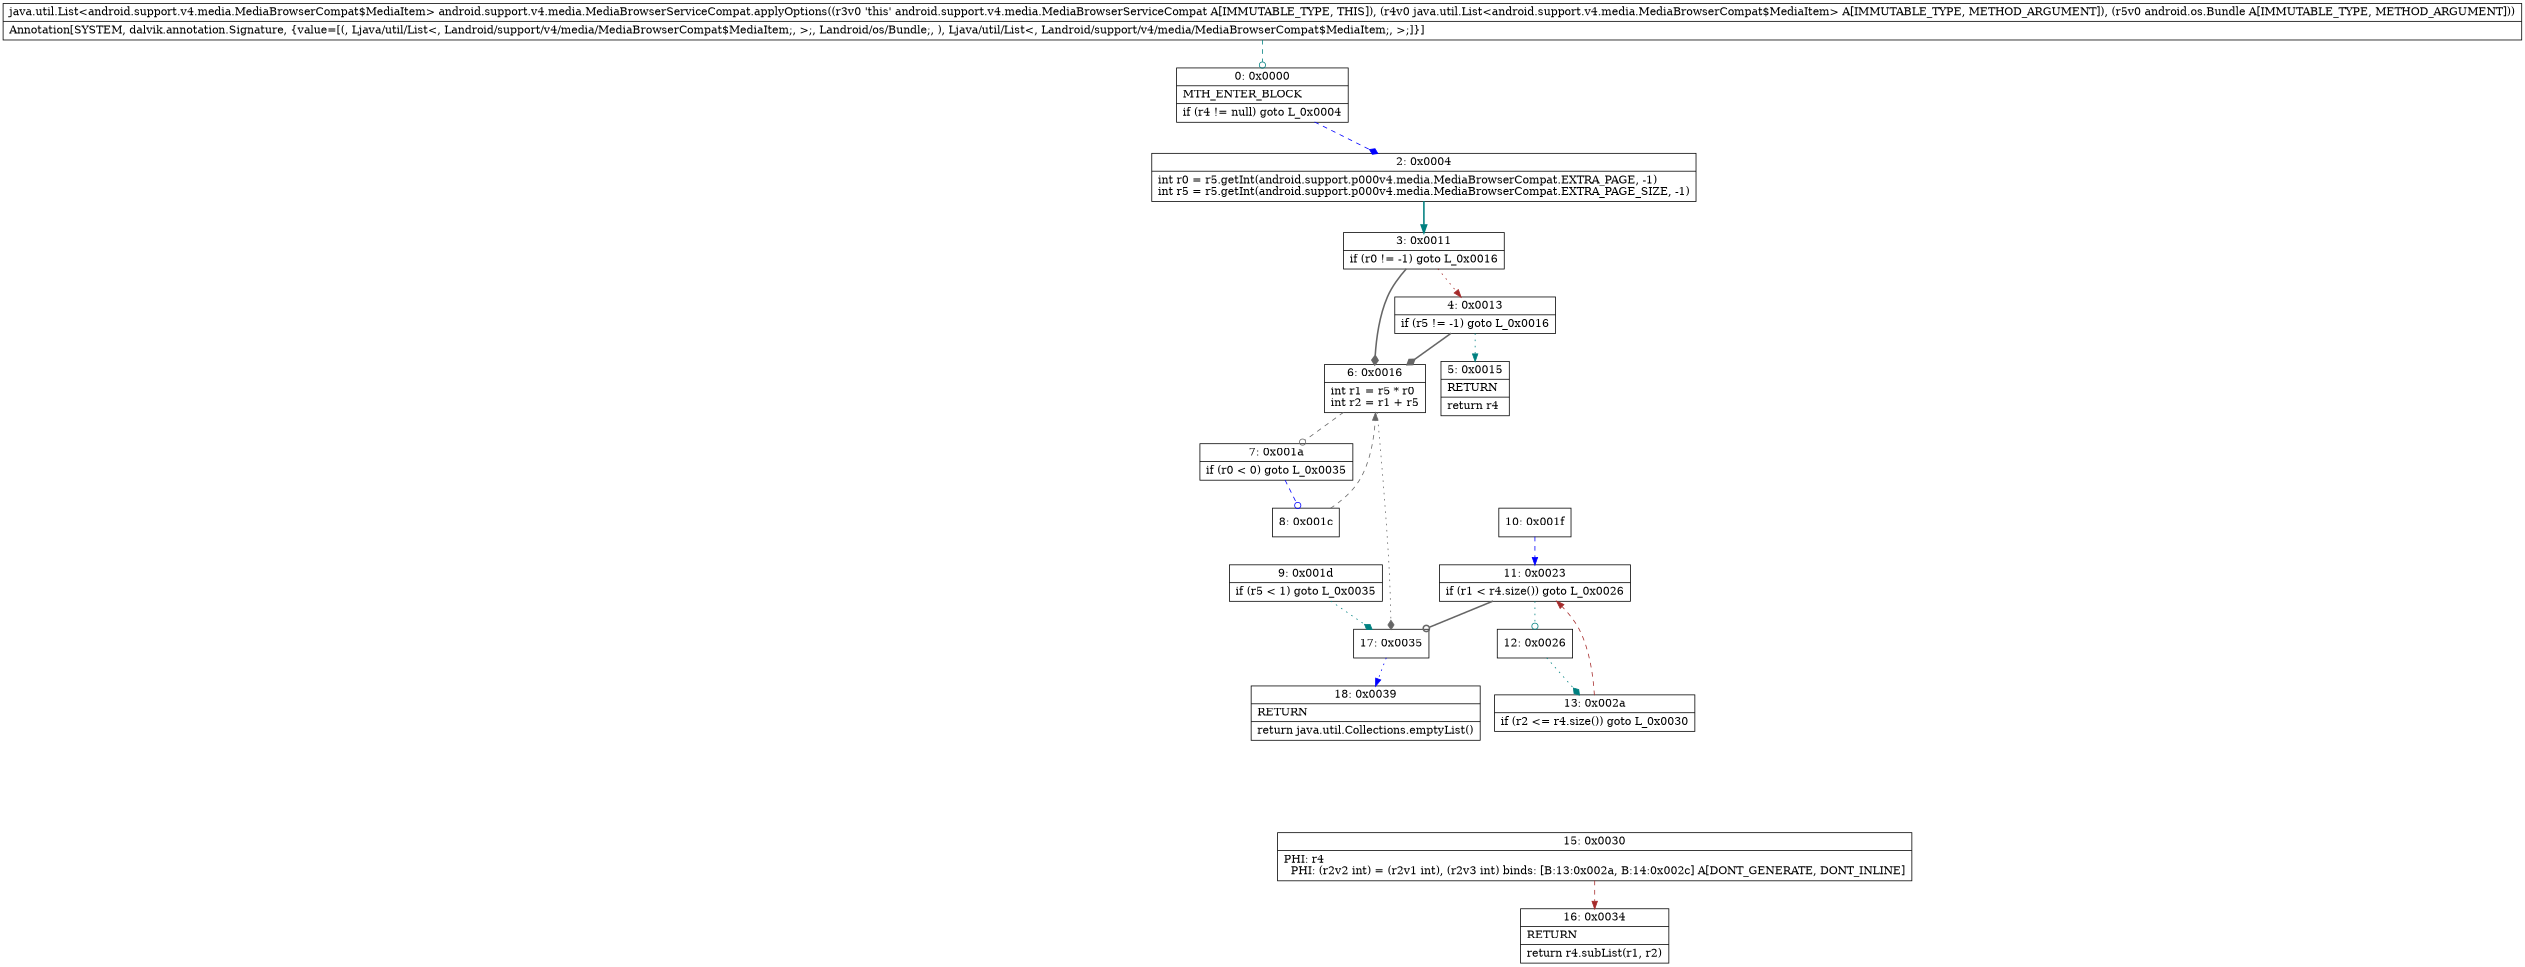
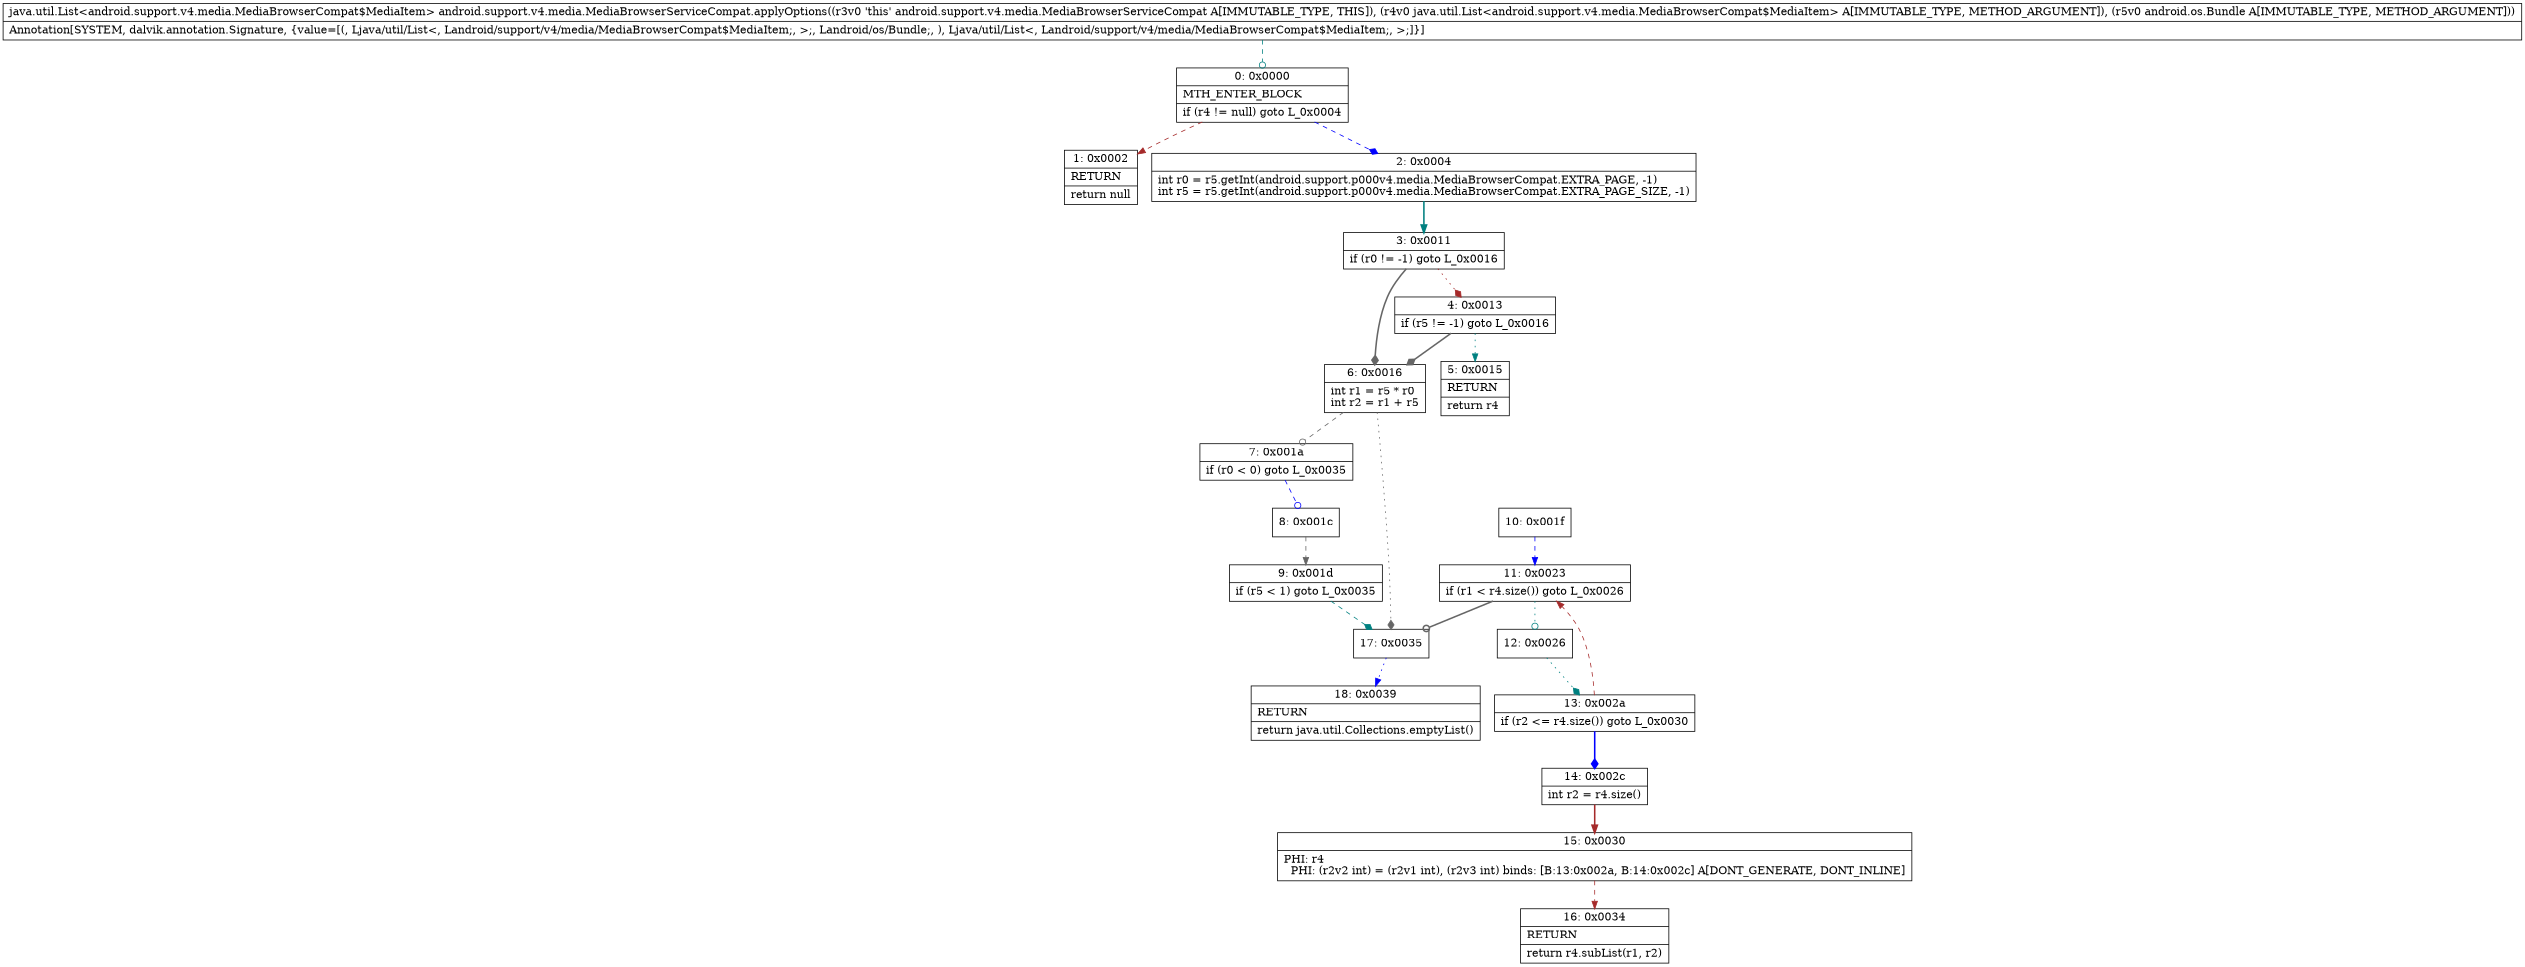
none -> (1101, 177)
(1447, 279) -> (1447, 279)
(1364, 471) -> (1306, 547)
(1348, 613) -> (1348, 613)
none -> (1595, 786)
